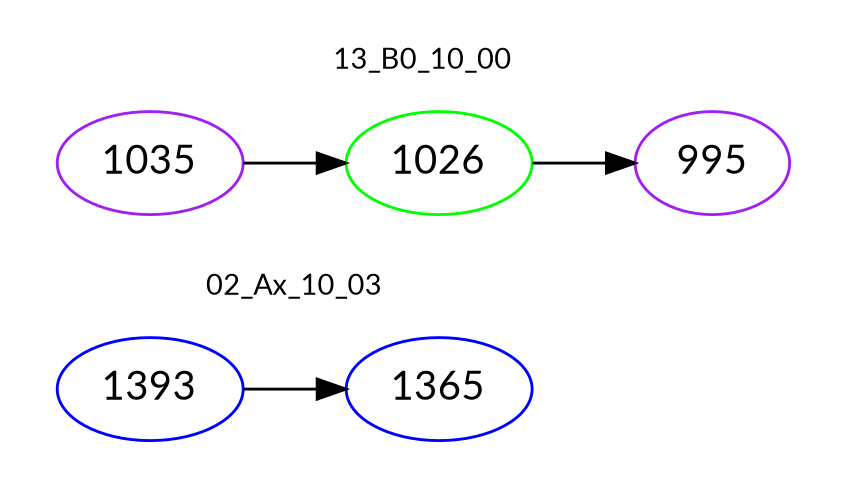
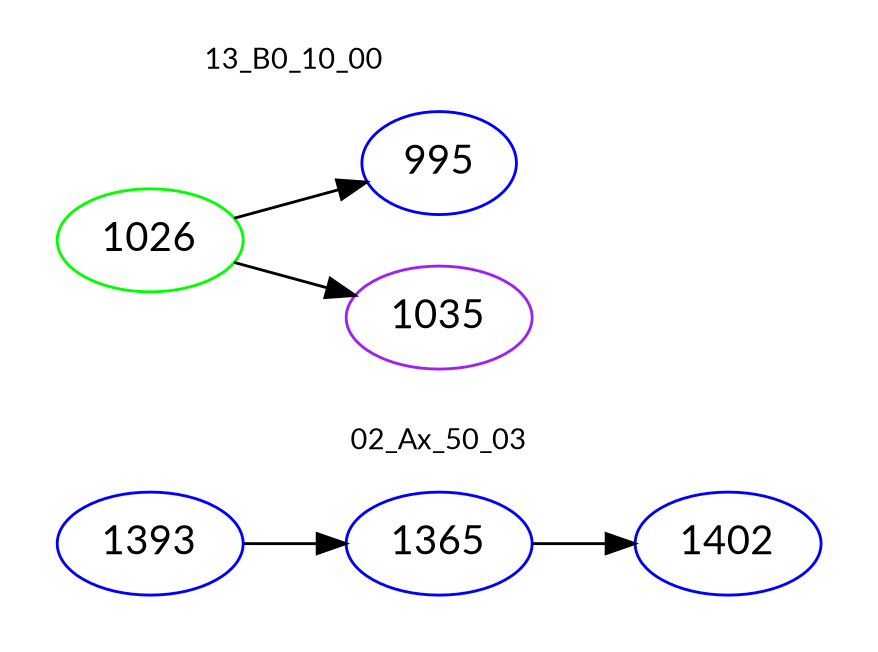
(280, 163) -> (281, 275)
(712, 163) -> (439, 163)
(295, 288) -> (439, 442)
none -> (728, 544)
